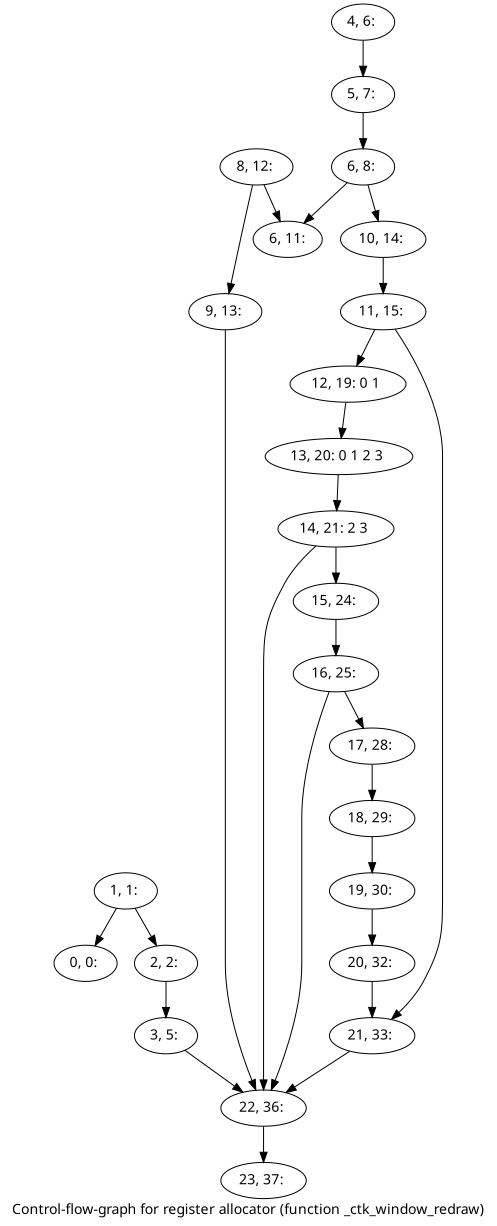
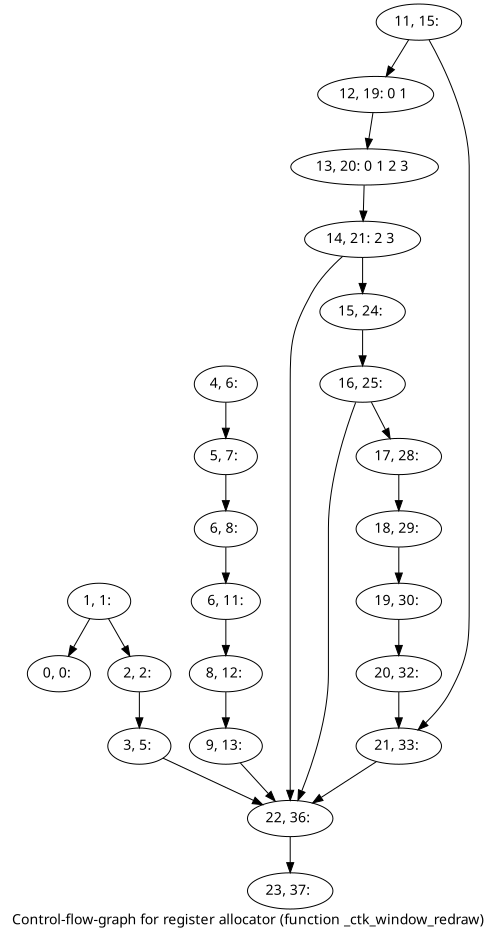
(270, 198) -> (226, 633)
(383, 239) -> none
